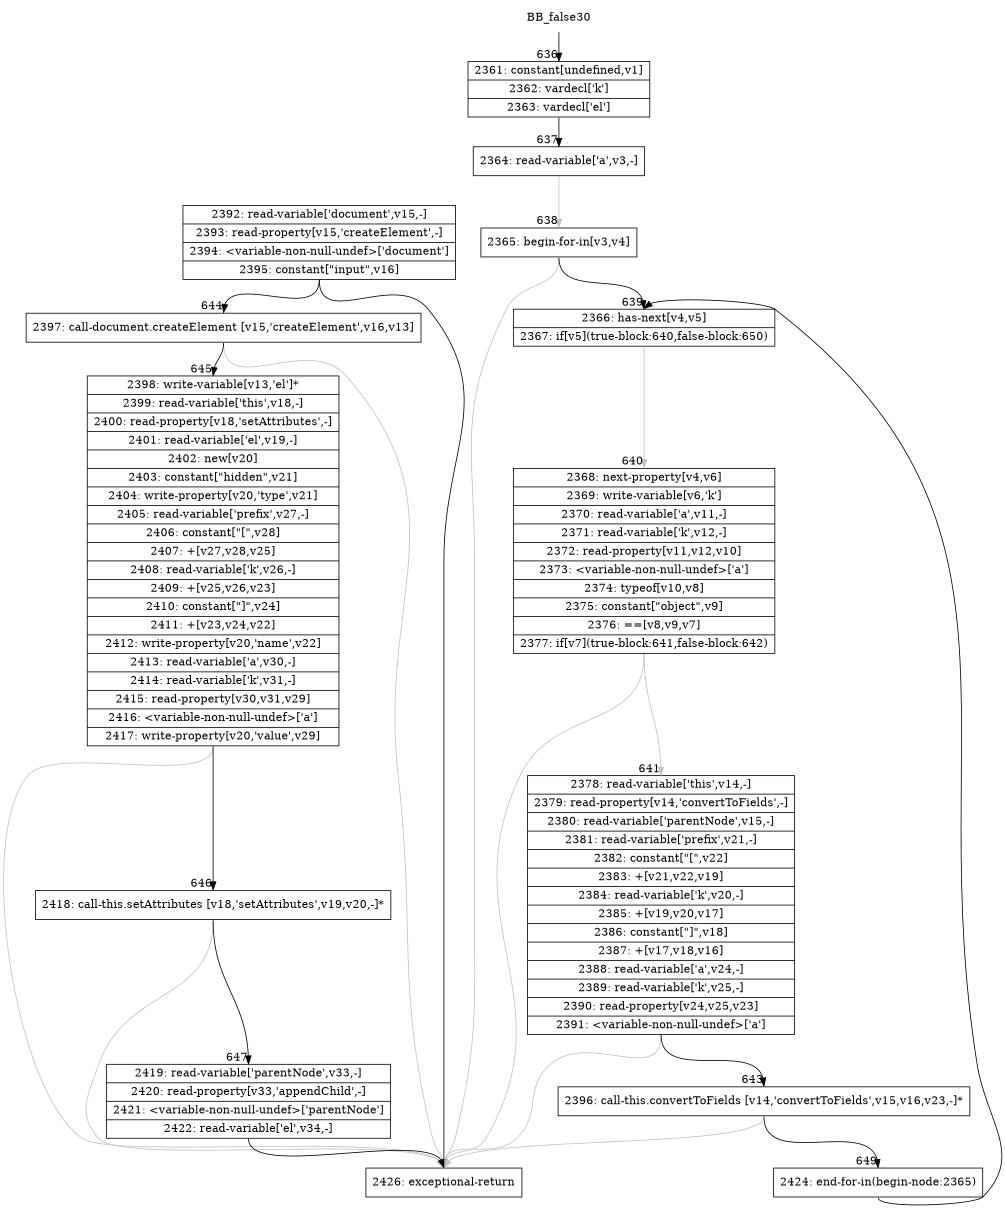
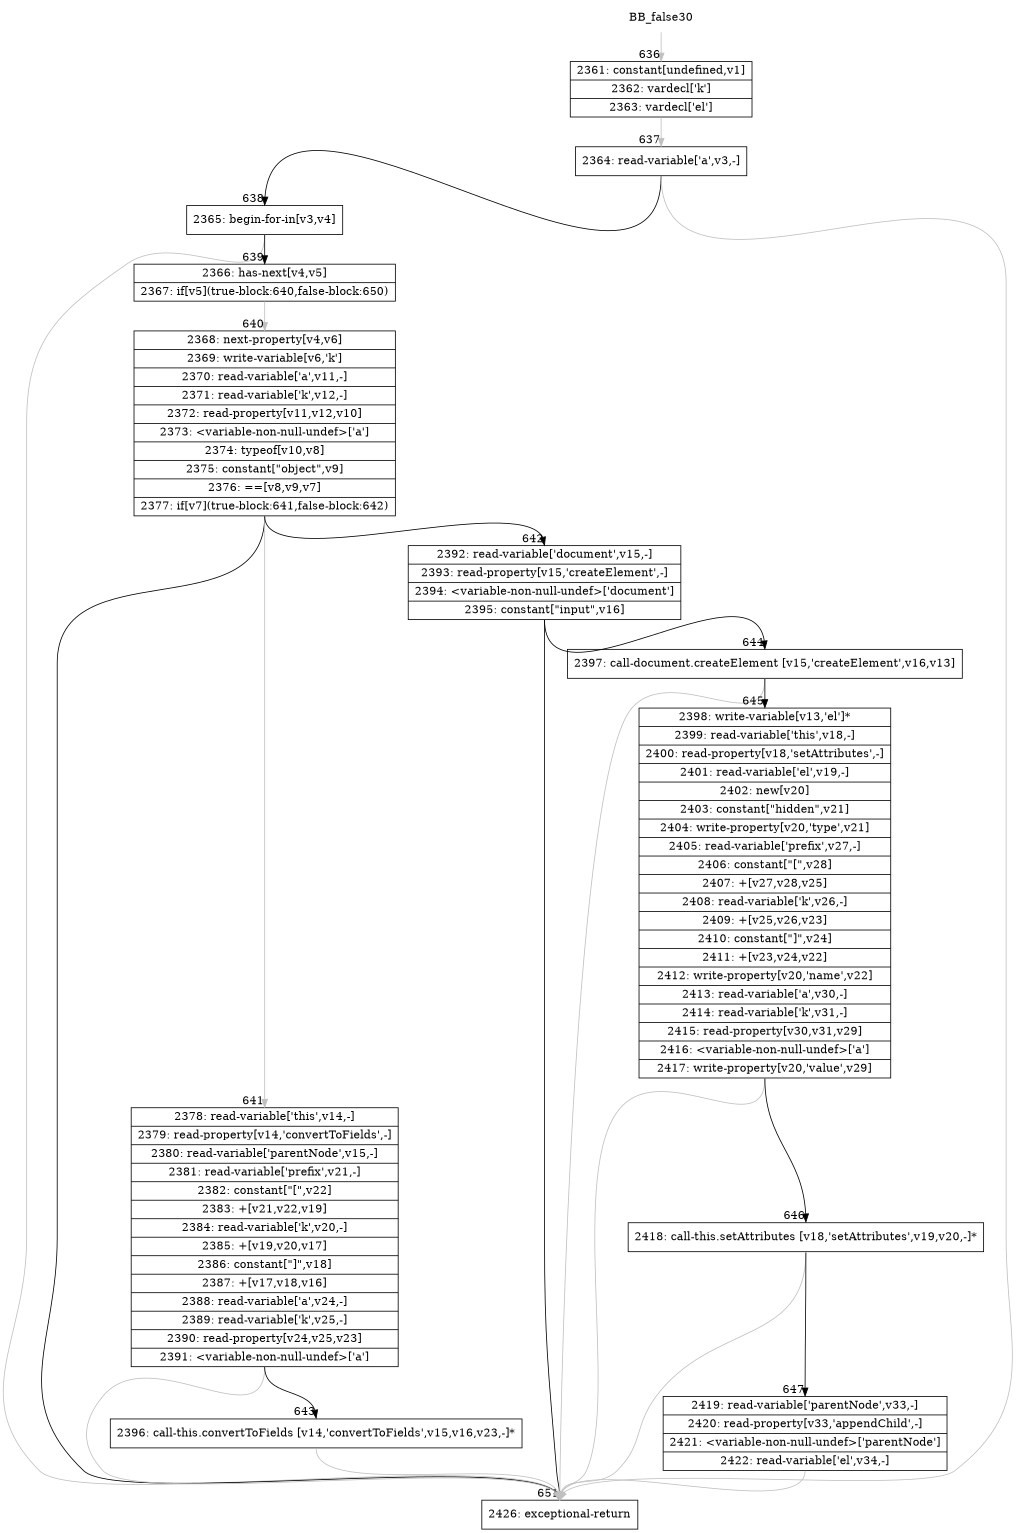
(559, 43) -> (661, 43)
(559, 128) -> (661, 128)
(559, 198) -> (467, 192)
none -> (401, 531)
none -> (1006, 874)
(498, 891) -> (57, 1171)
(332, 1154) -> (686, 1486)
(878, 1182) -> none
